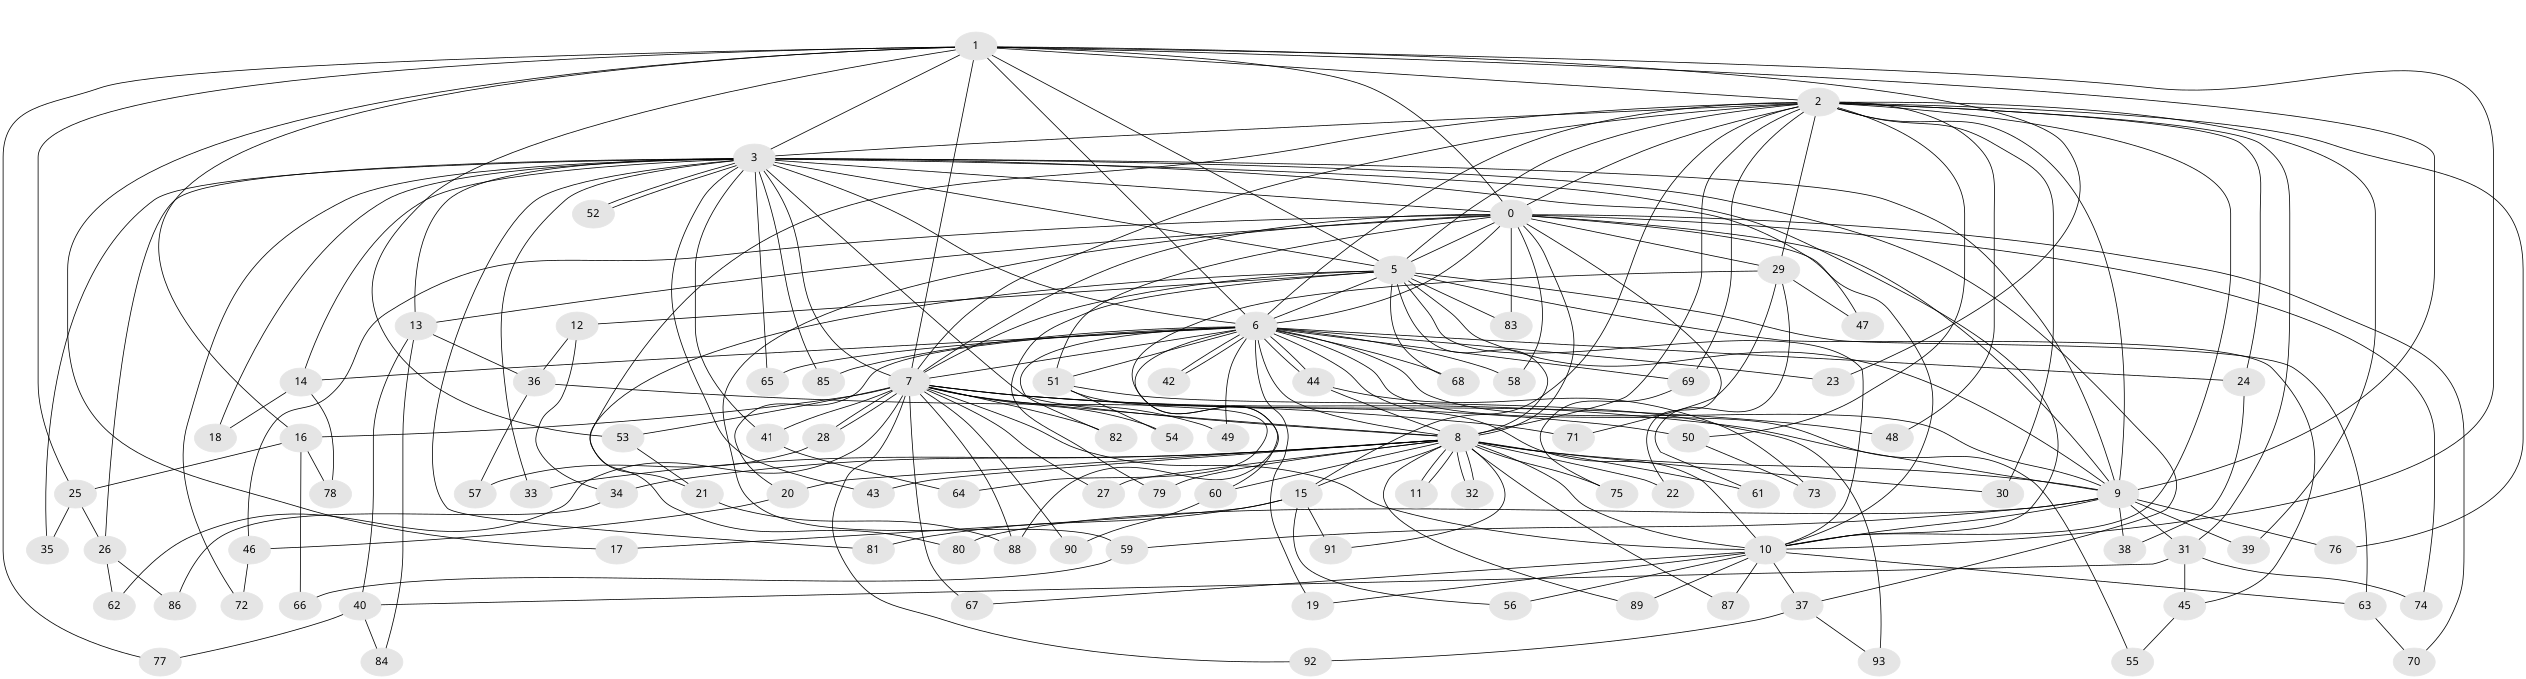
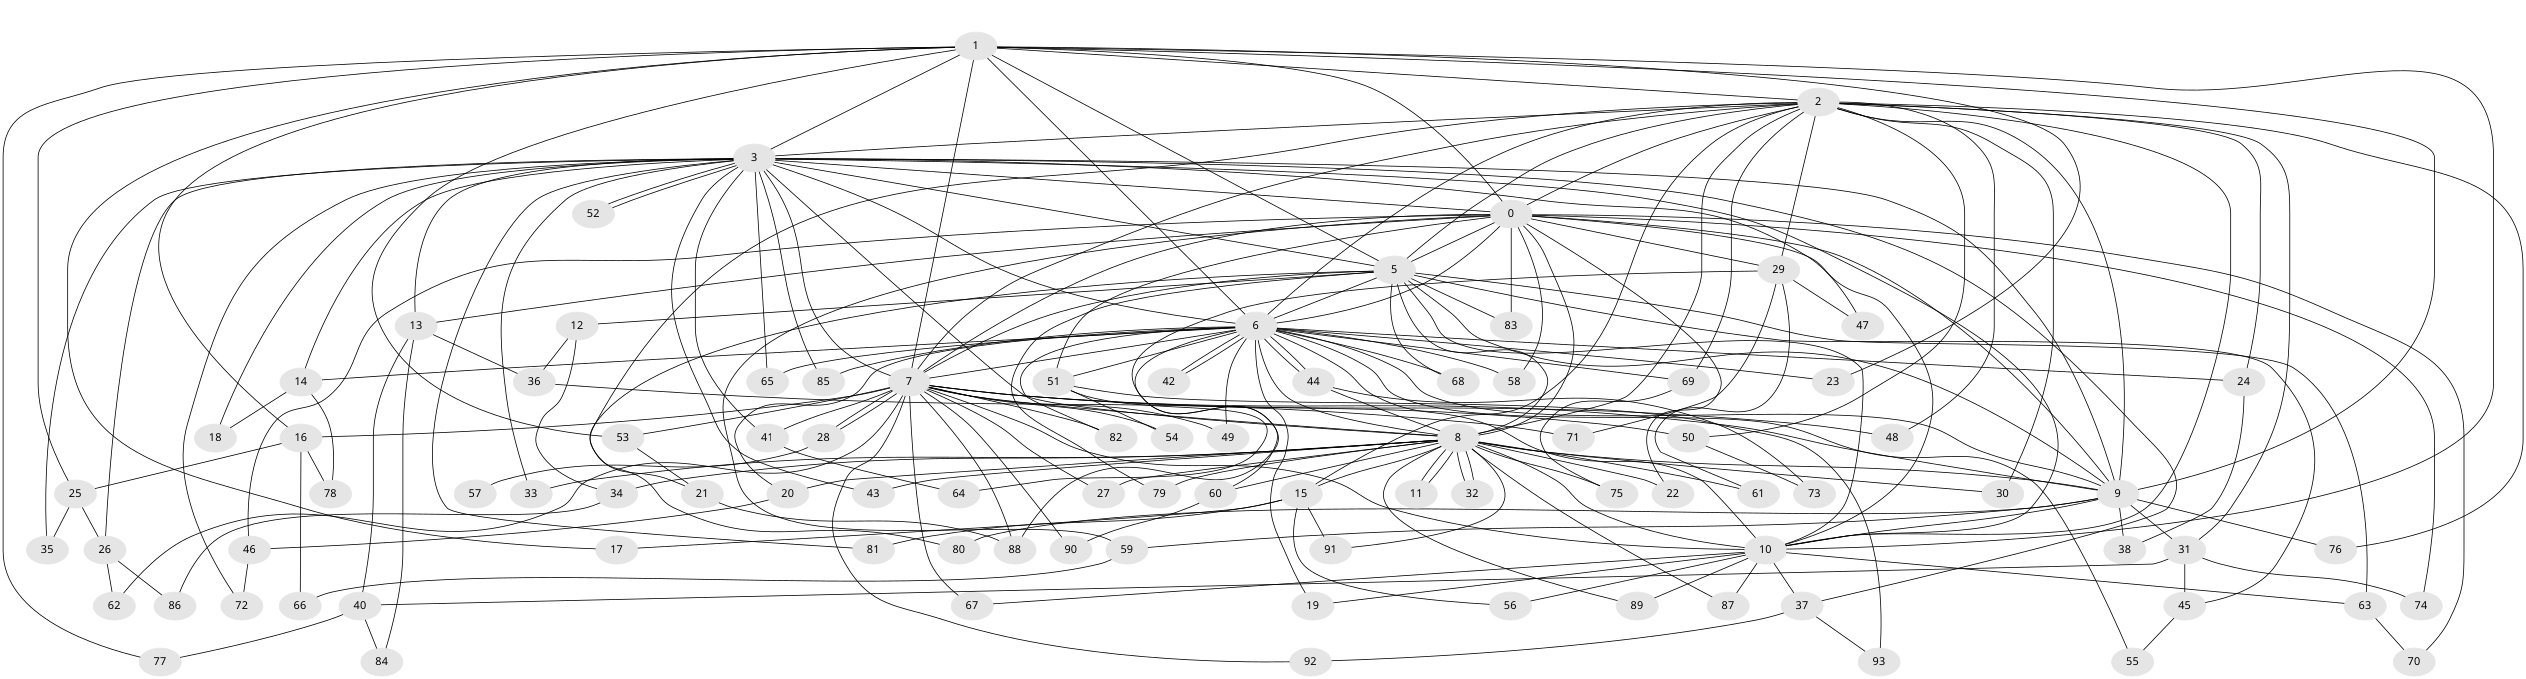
(503, 437) -> none
(2249, 550) -> none
